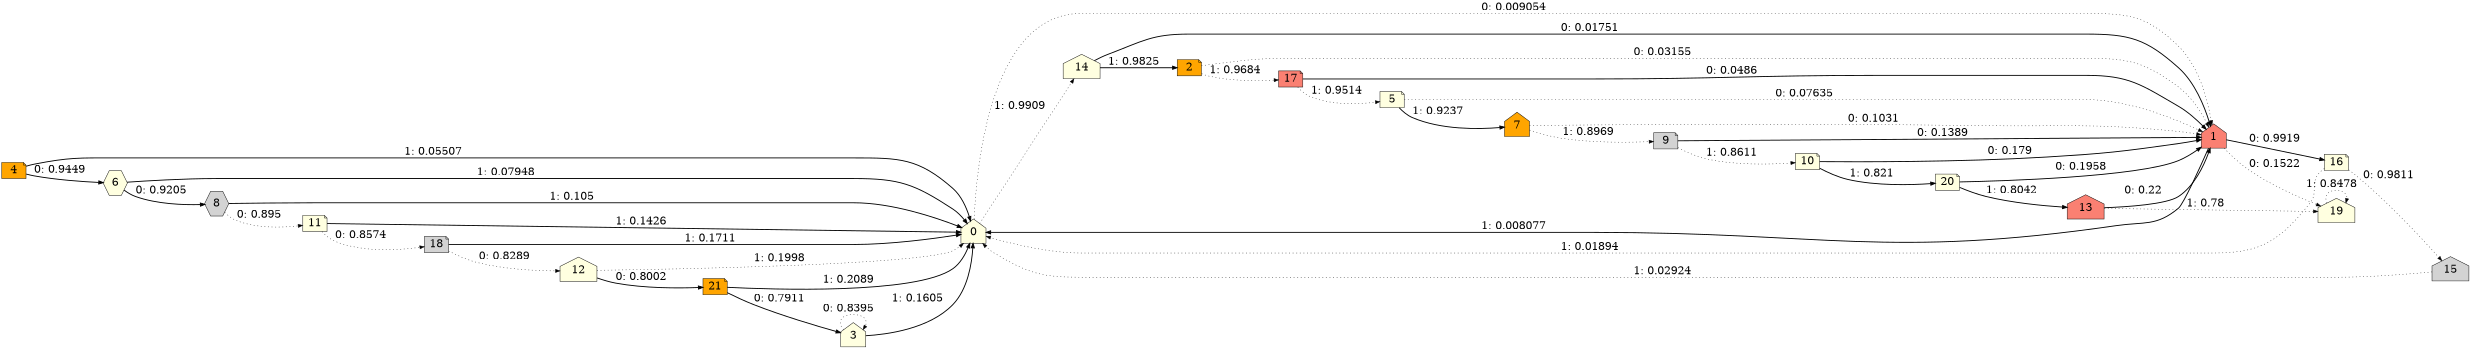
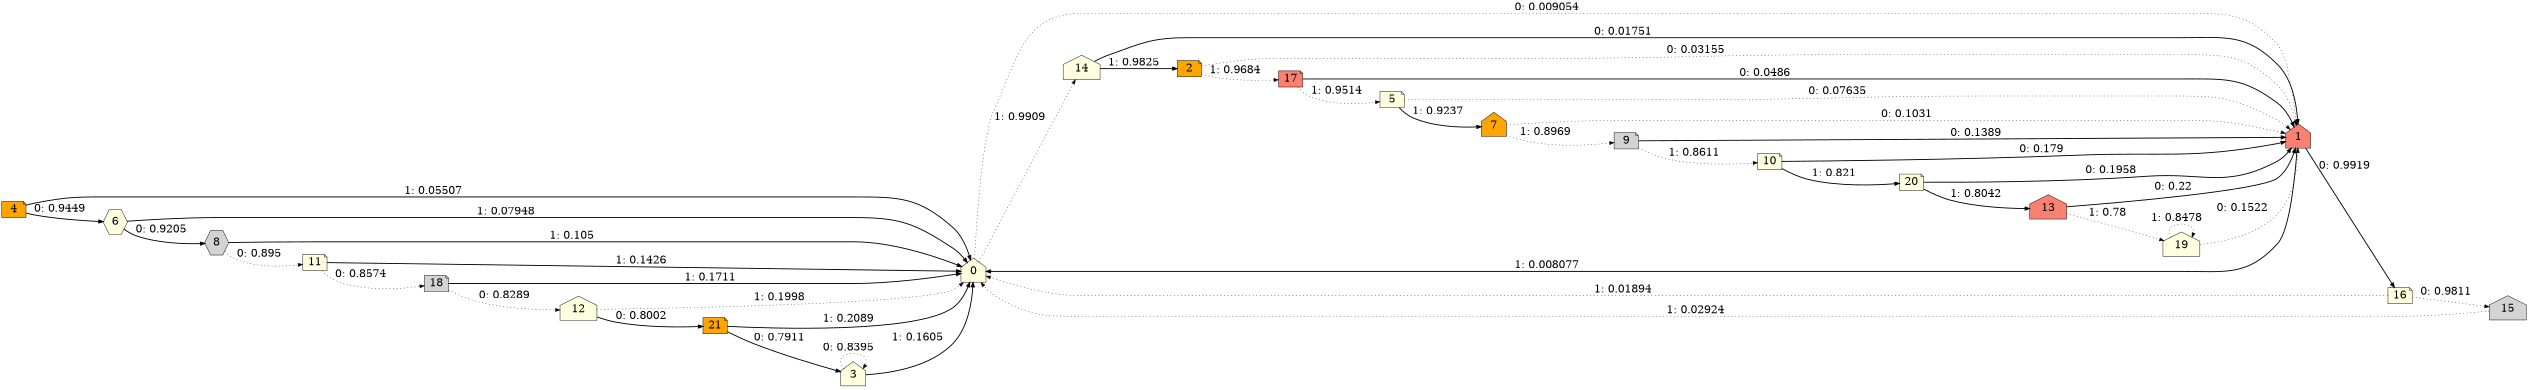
(2267, 181) -> (2270, 220)
